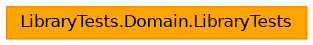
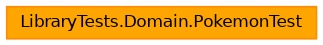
(157, 23) -> (162, 23)
